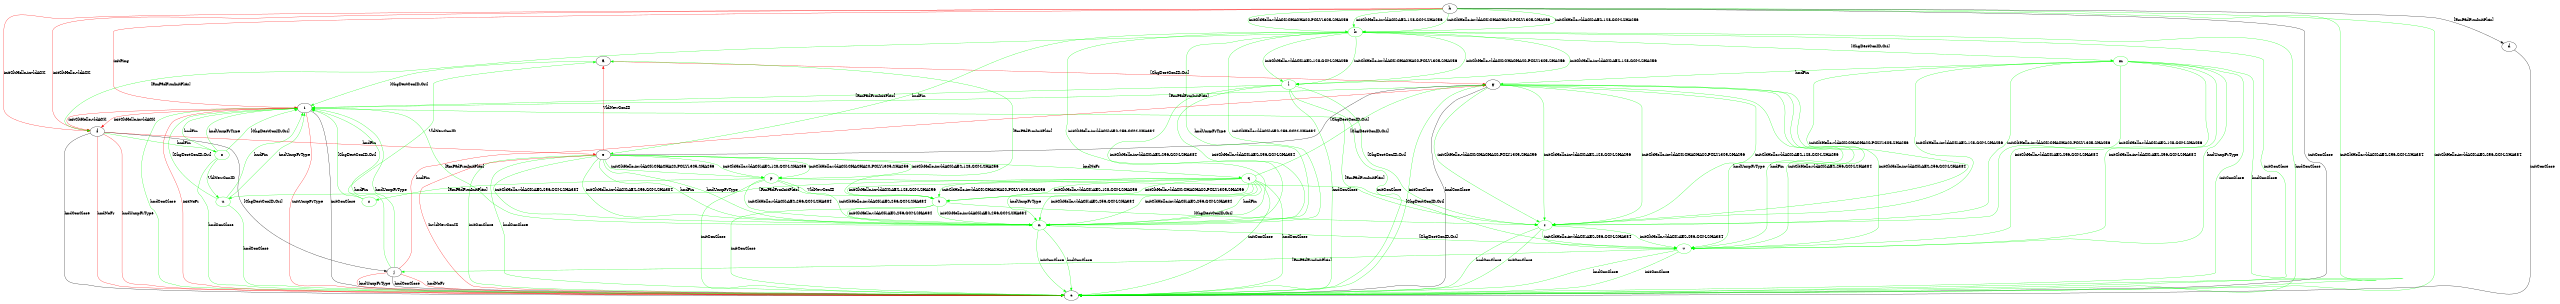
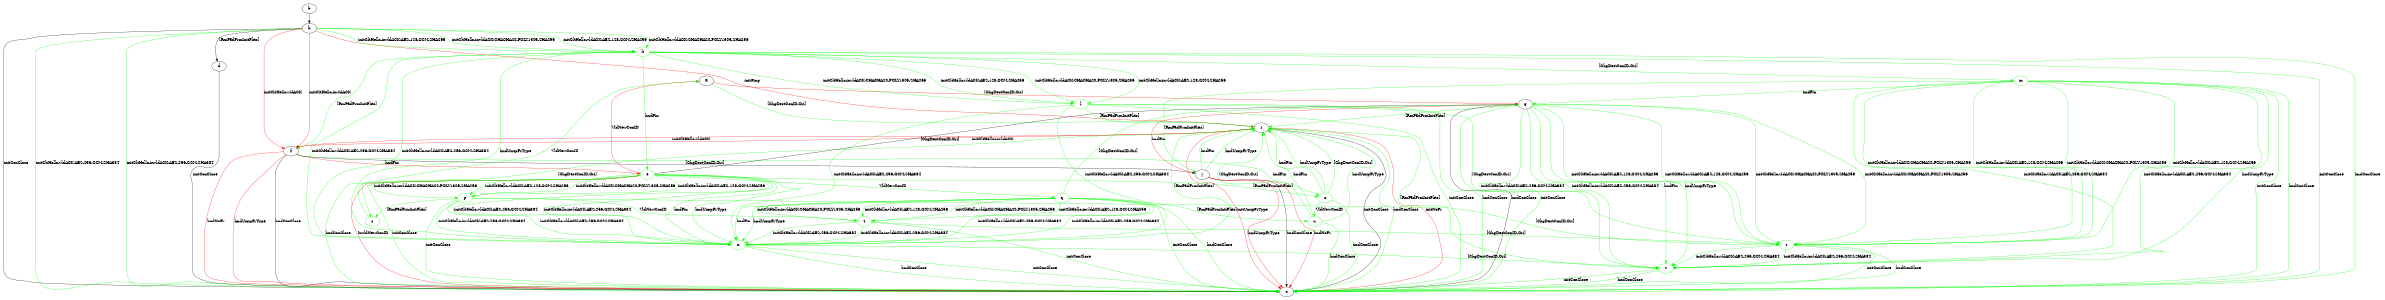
none -> (309, 9)
(975, 87) -> none
(603, 155) -> (647, 175)
(338, 157) -> (792, 151)
(1092, 167) -> (894, 186)
none -> (985, 180)
(1072, 263) -> (1548, 84)
